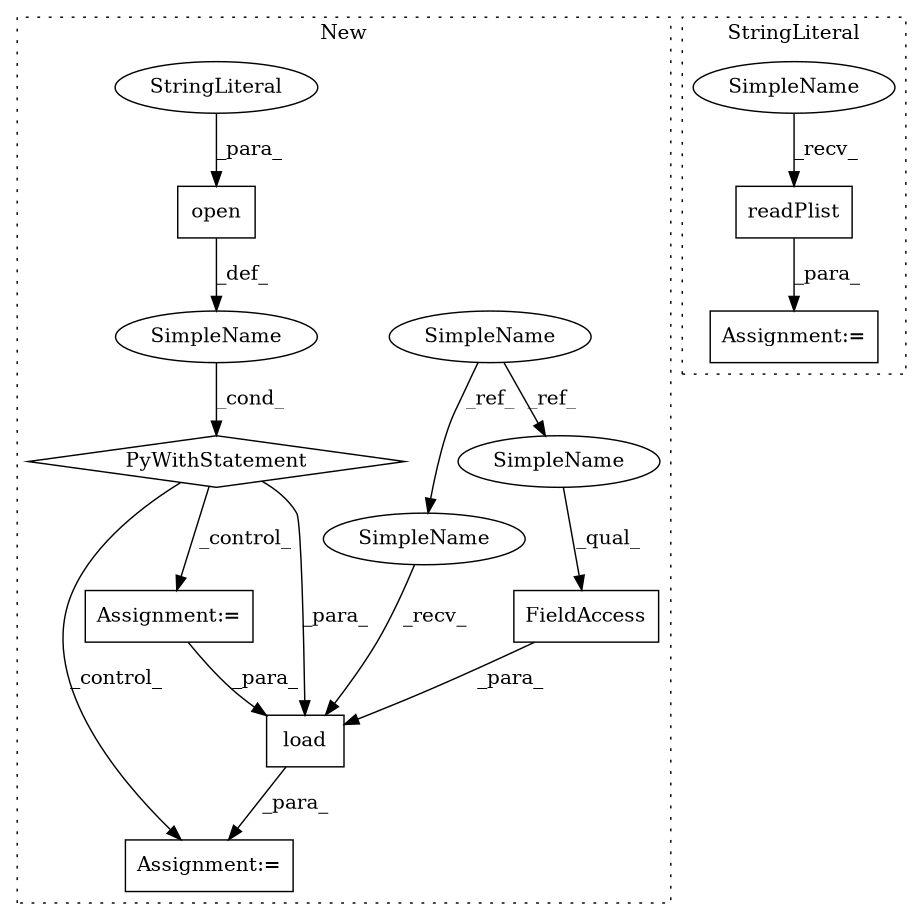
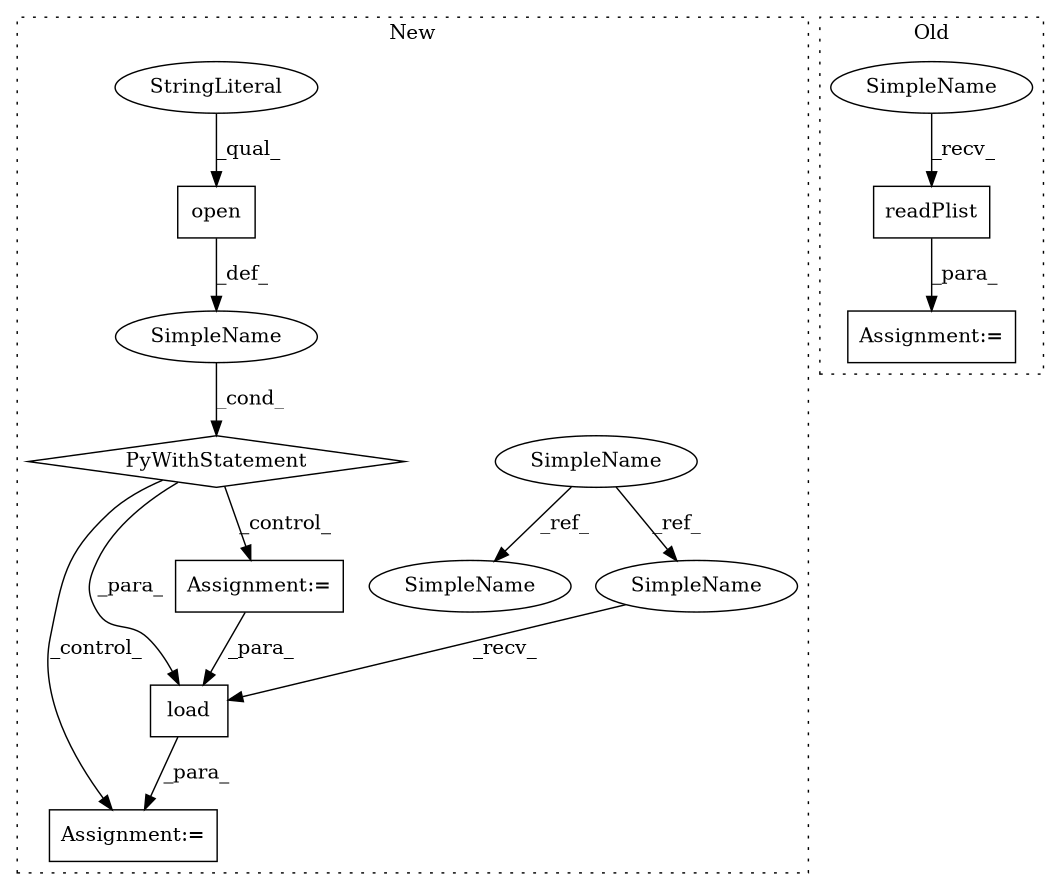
(794, 34) -> (932, 34)
(249, 150) -> (249, 150)
(586, 616) -> none
